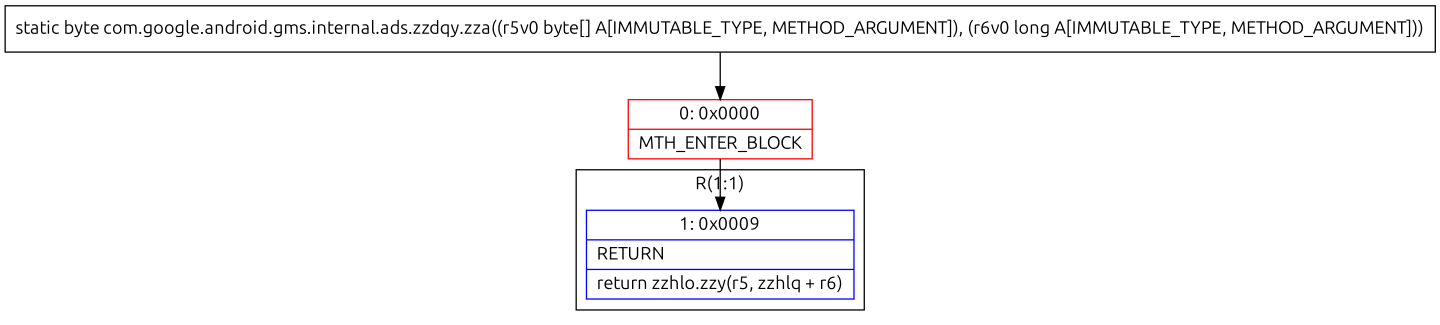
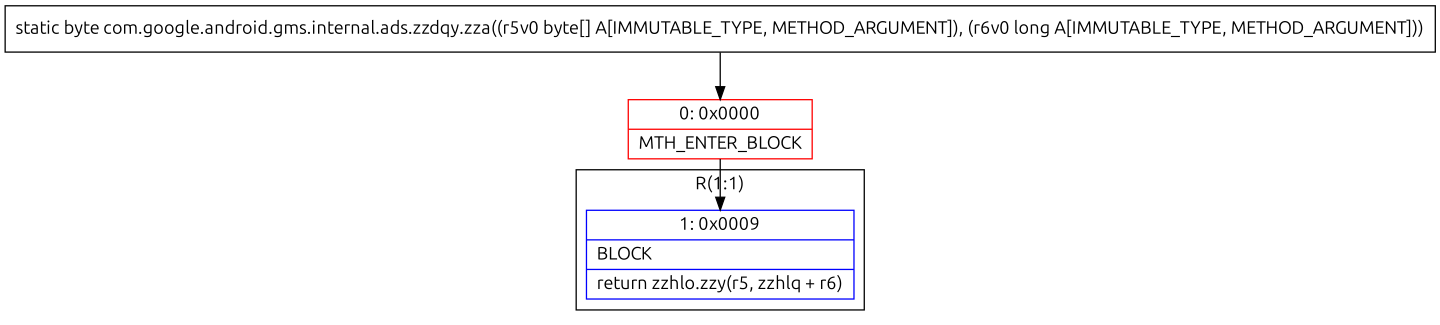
(631, 254) -> (624, 254)
